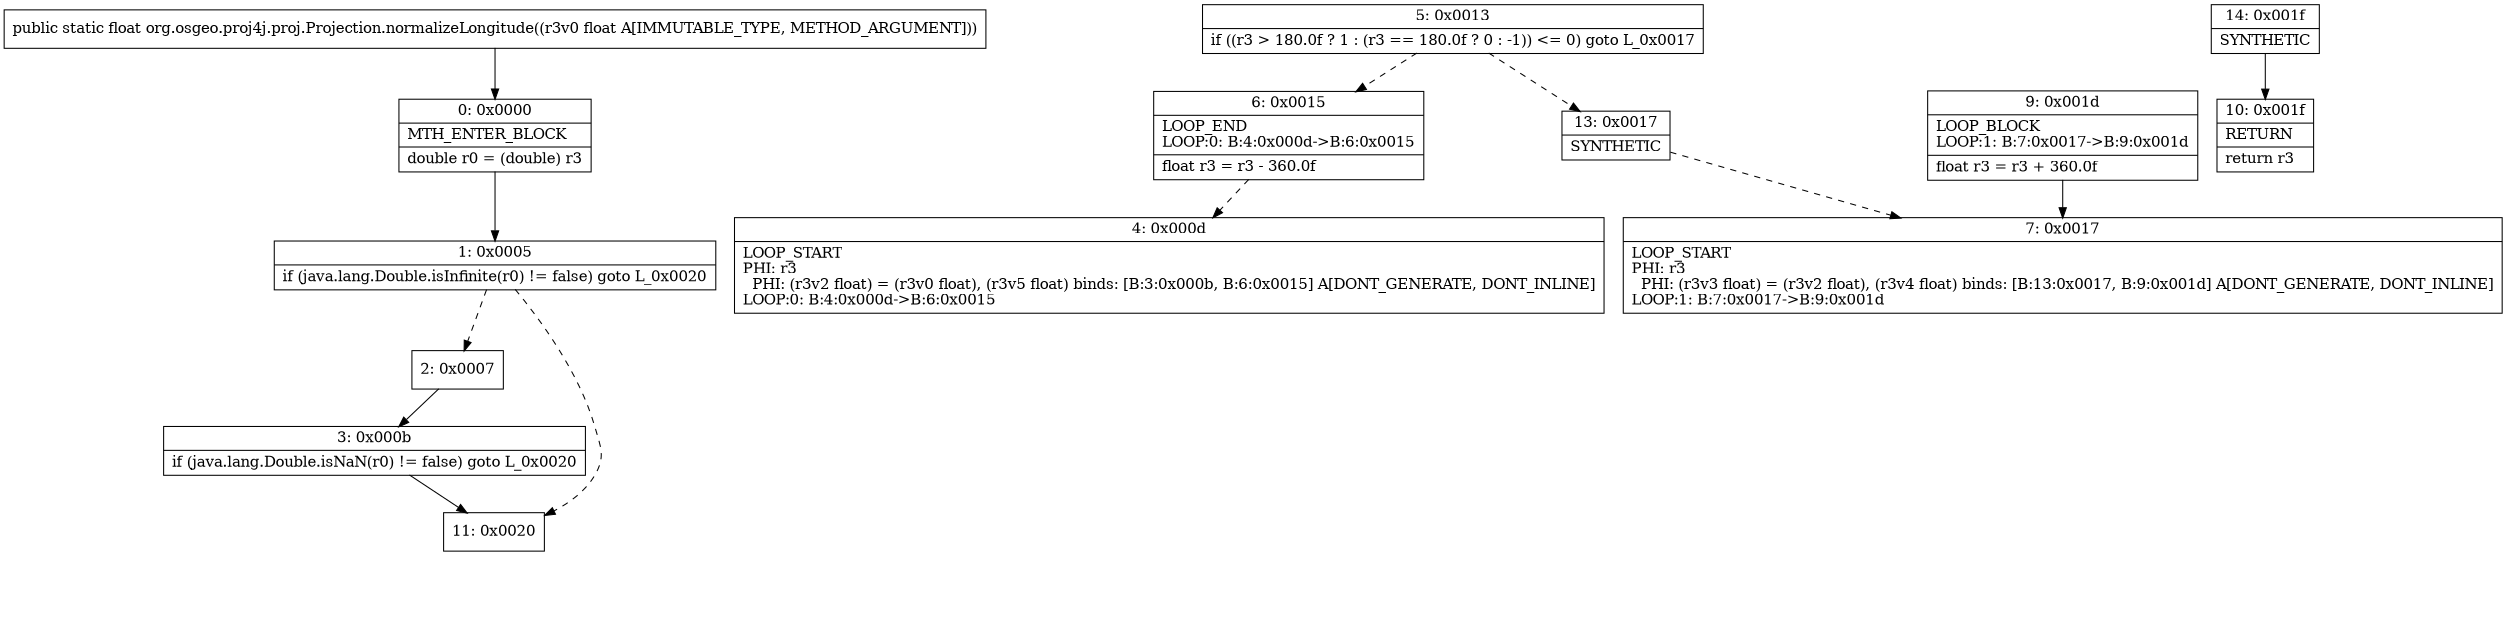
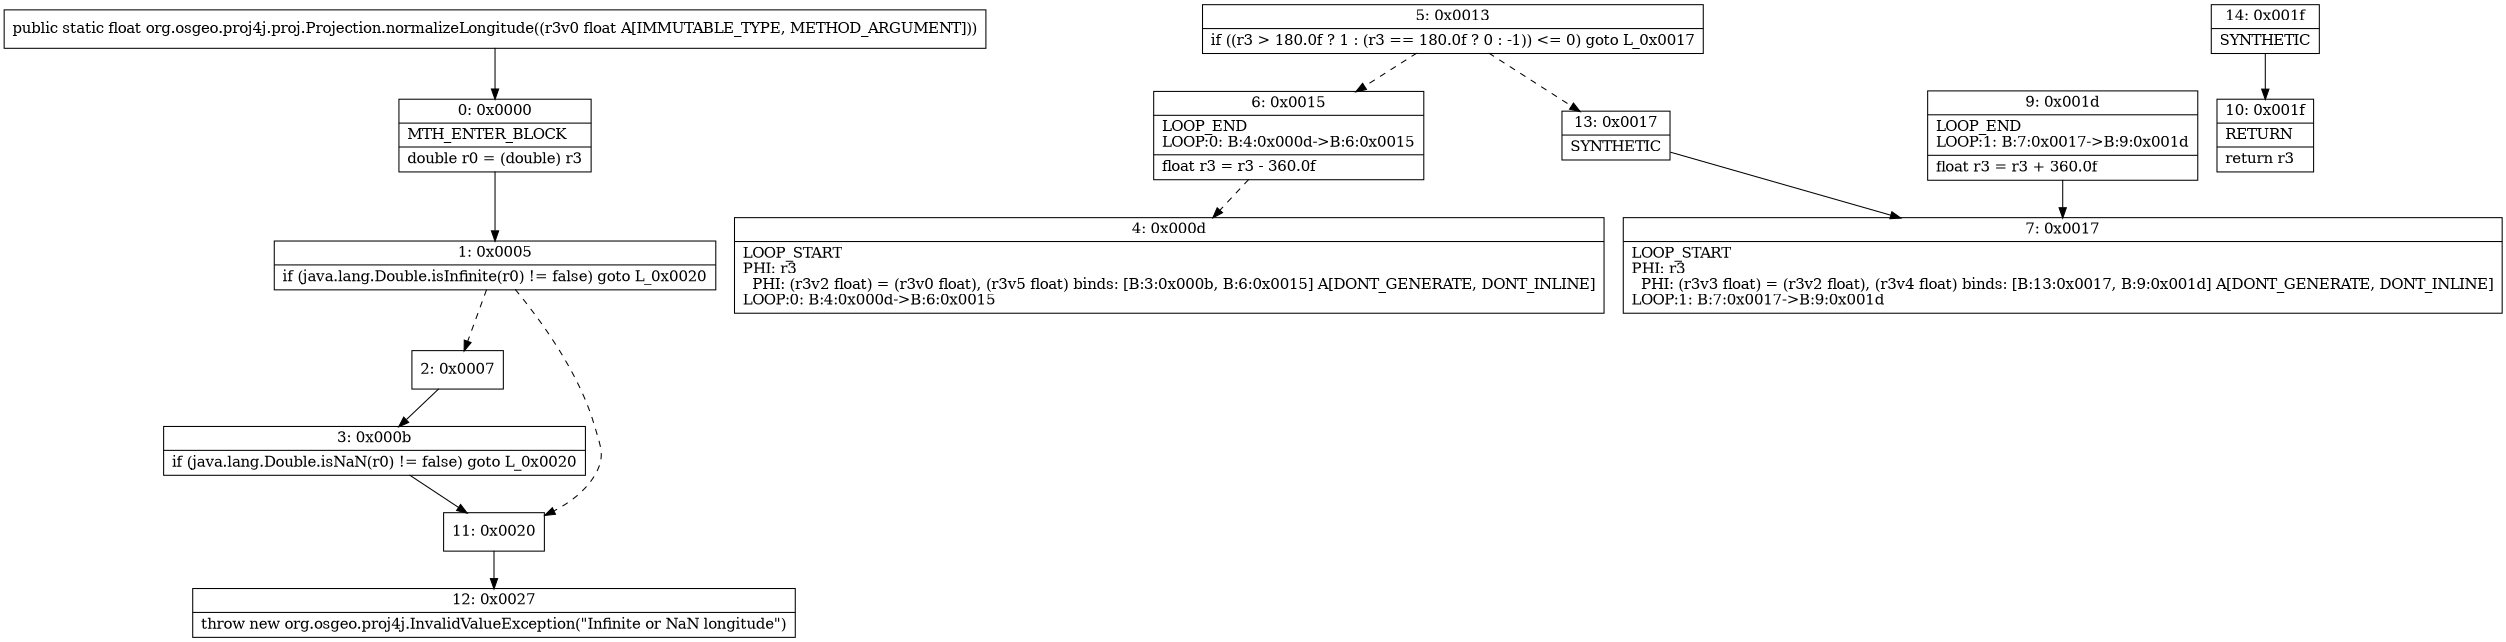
(1988, 127) -> (1979, 127)
(1781, 184) -> (1781, 184)
none -> (494, 613)
